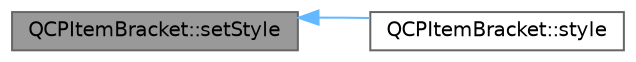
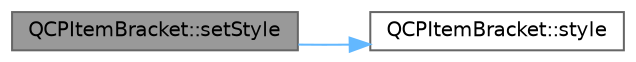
(344, 18) -> (324, 45)
